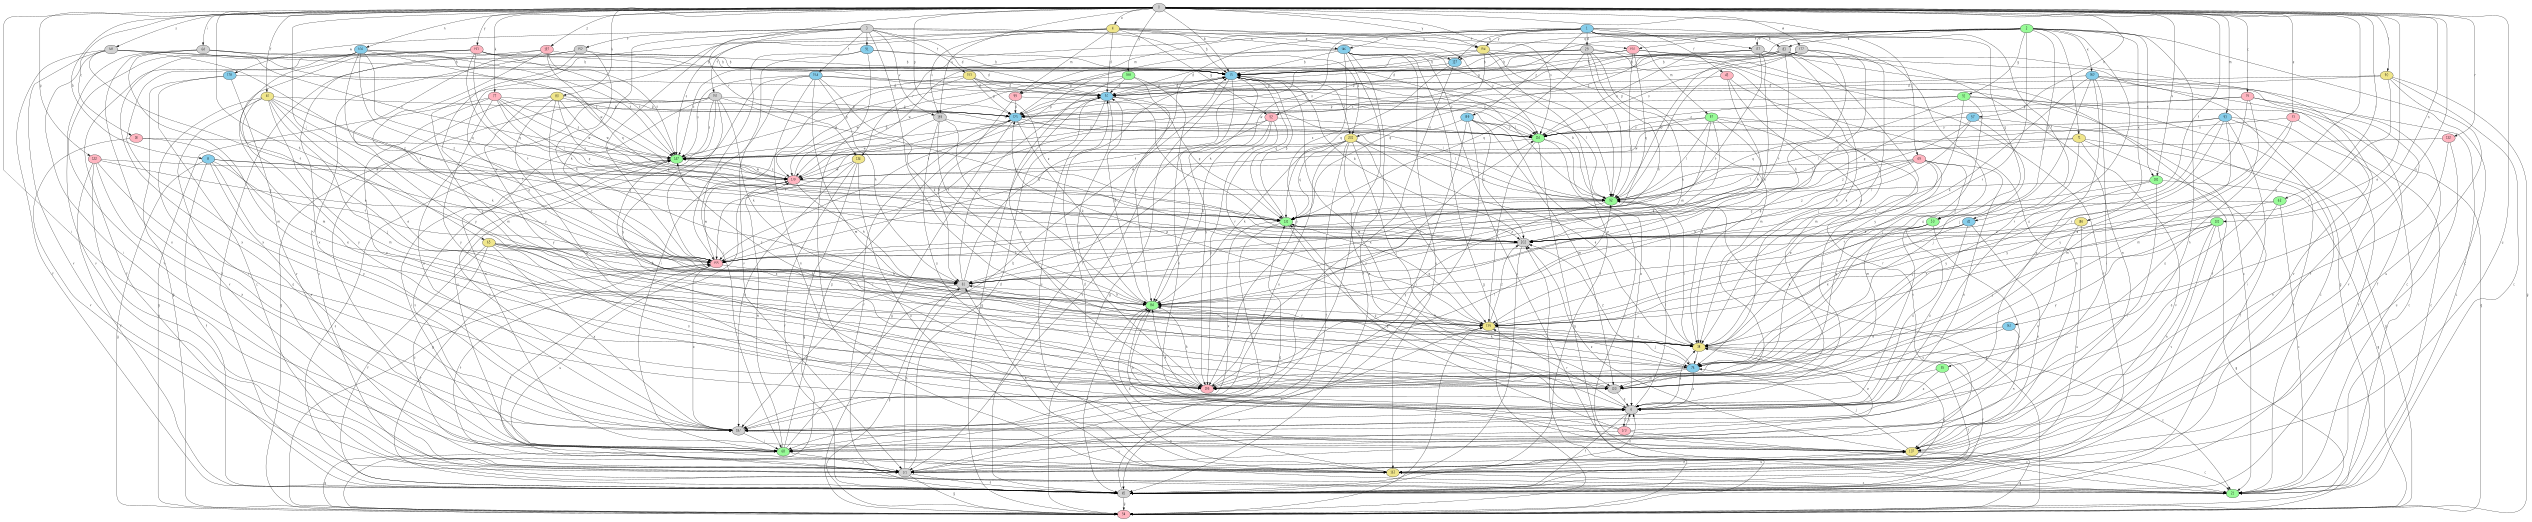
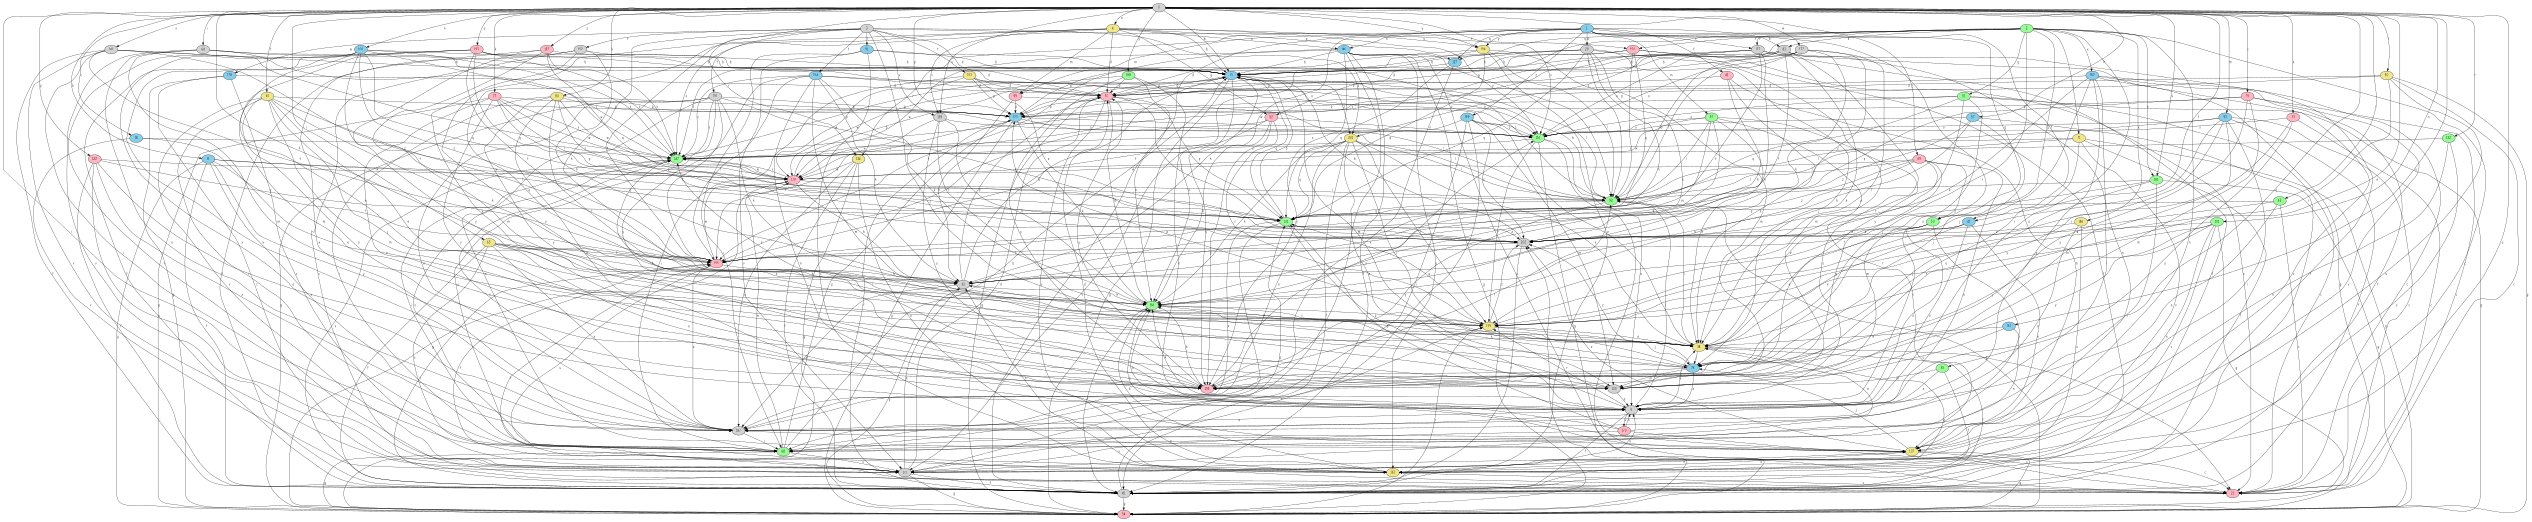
(1107, 96) -> (1107, 96)
(136, 138) -> (136, 138)
(2449, 138) -> (2449, 138)
(2233, 494) -> (2233, 494)
